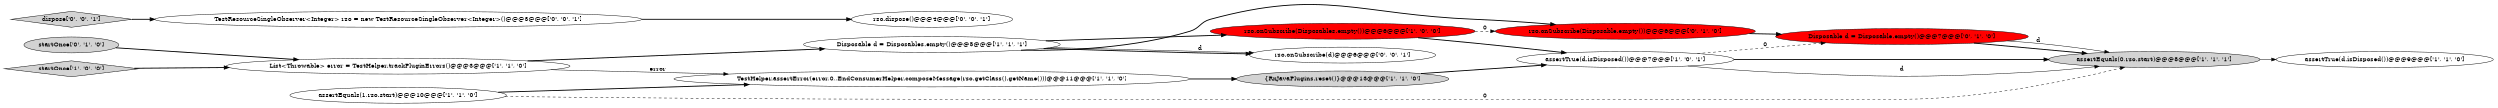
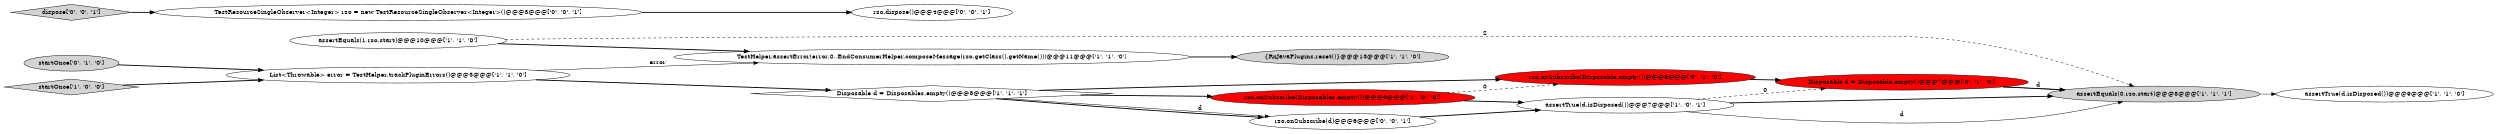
(932, 44) -> (932, 94)
(1481, 69) -> (1478, 114)
(1485, 96) -> (1485, 33)
